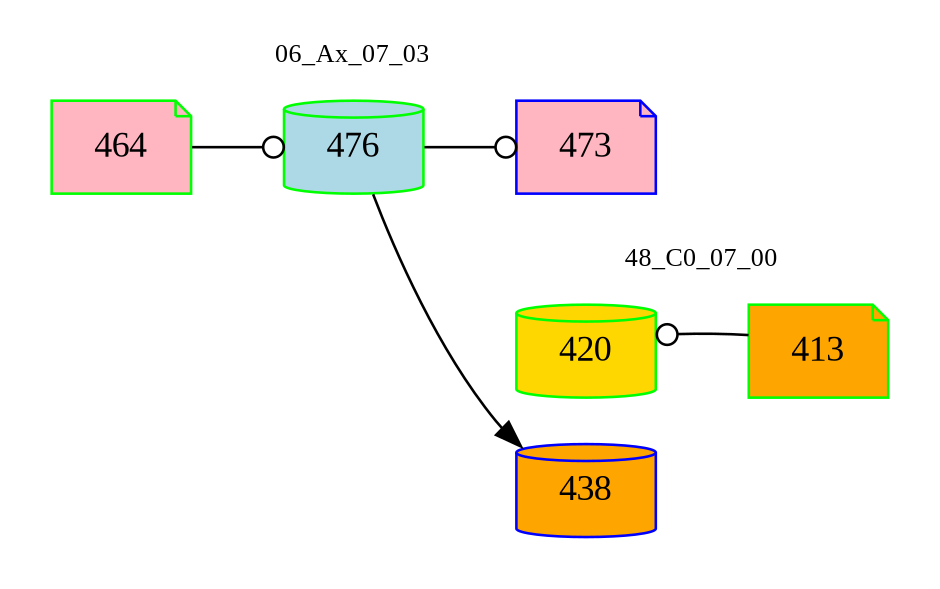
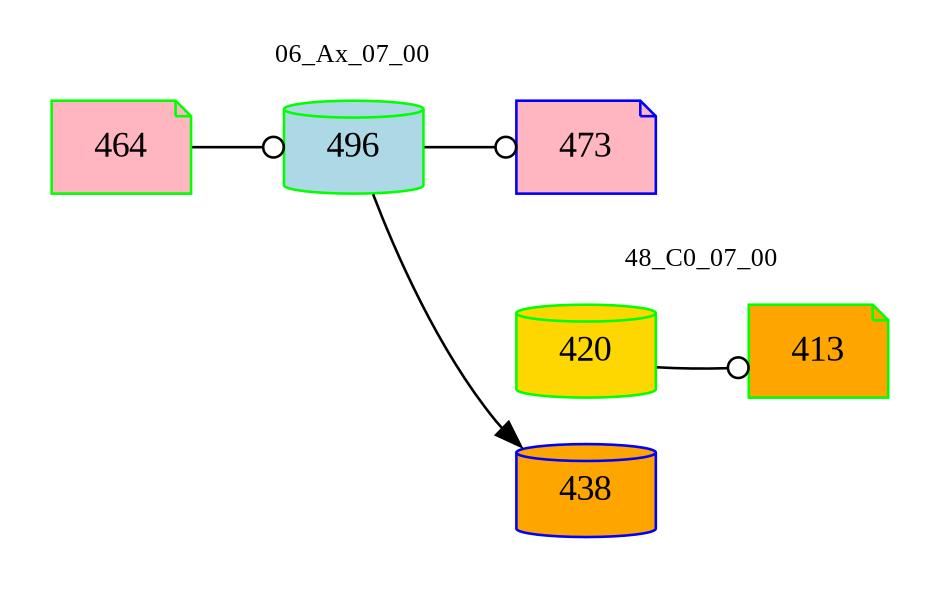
(354, 56) -> (354, 56)
(354, 147) -> (354, 147)
(713, 334) -> (692, 369)
